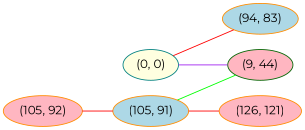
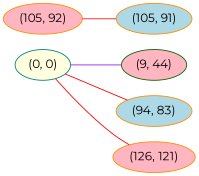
(207, 88) -> none
(204, 111) -> (90, 114)
